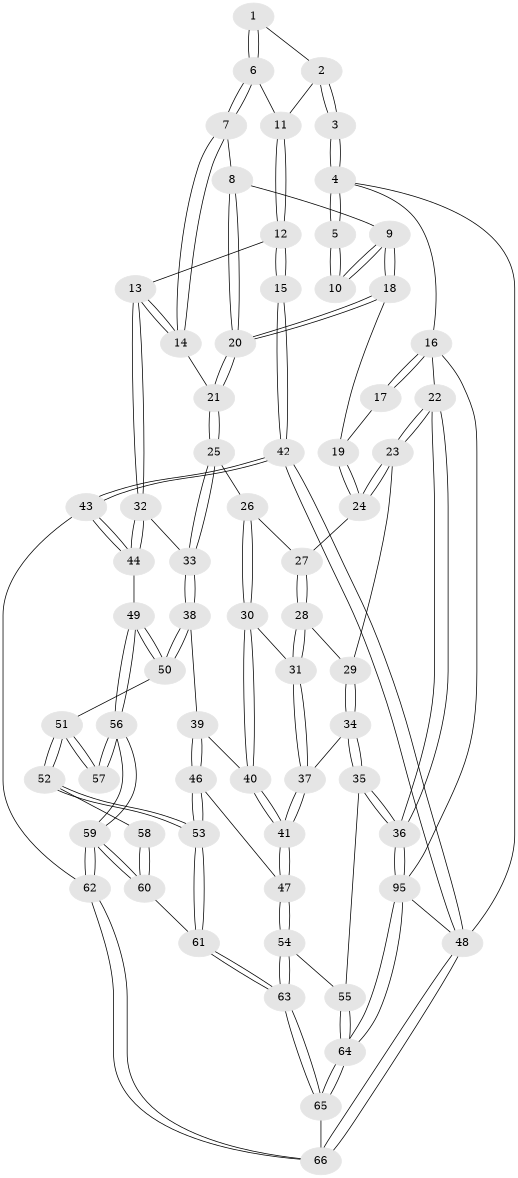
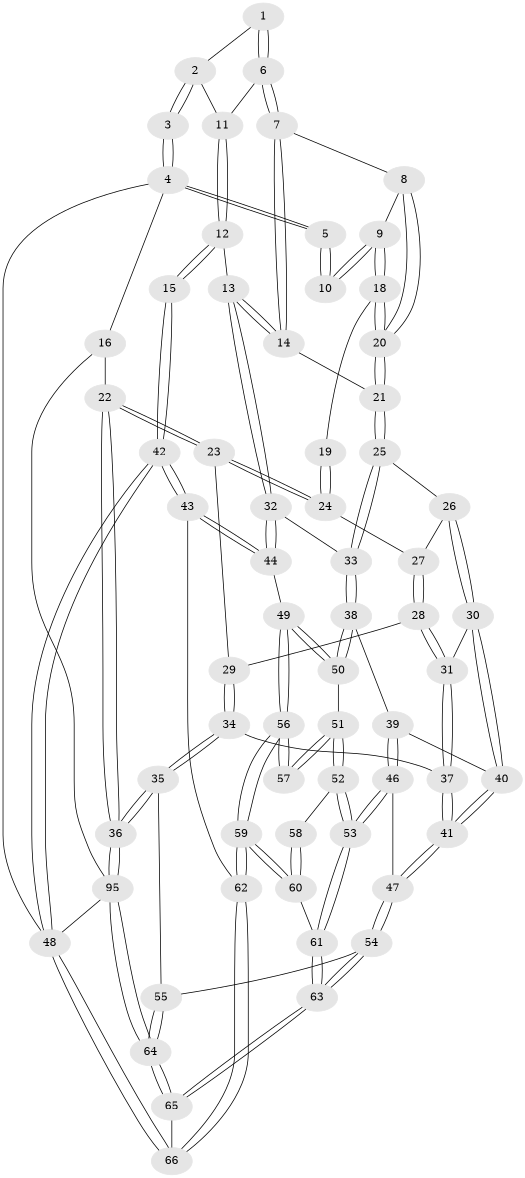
(381, 398) -> none
